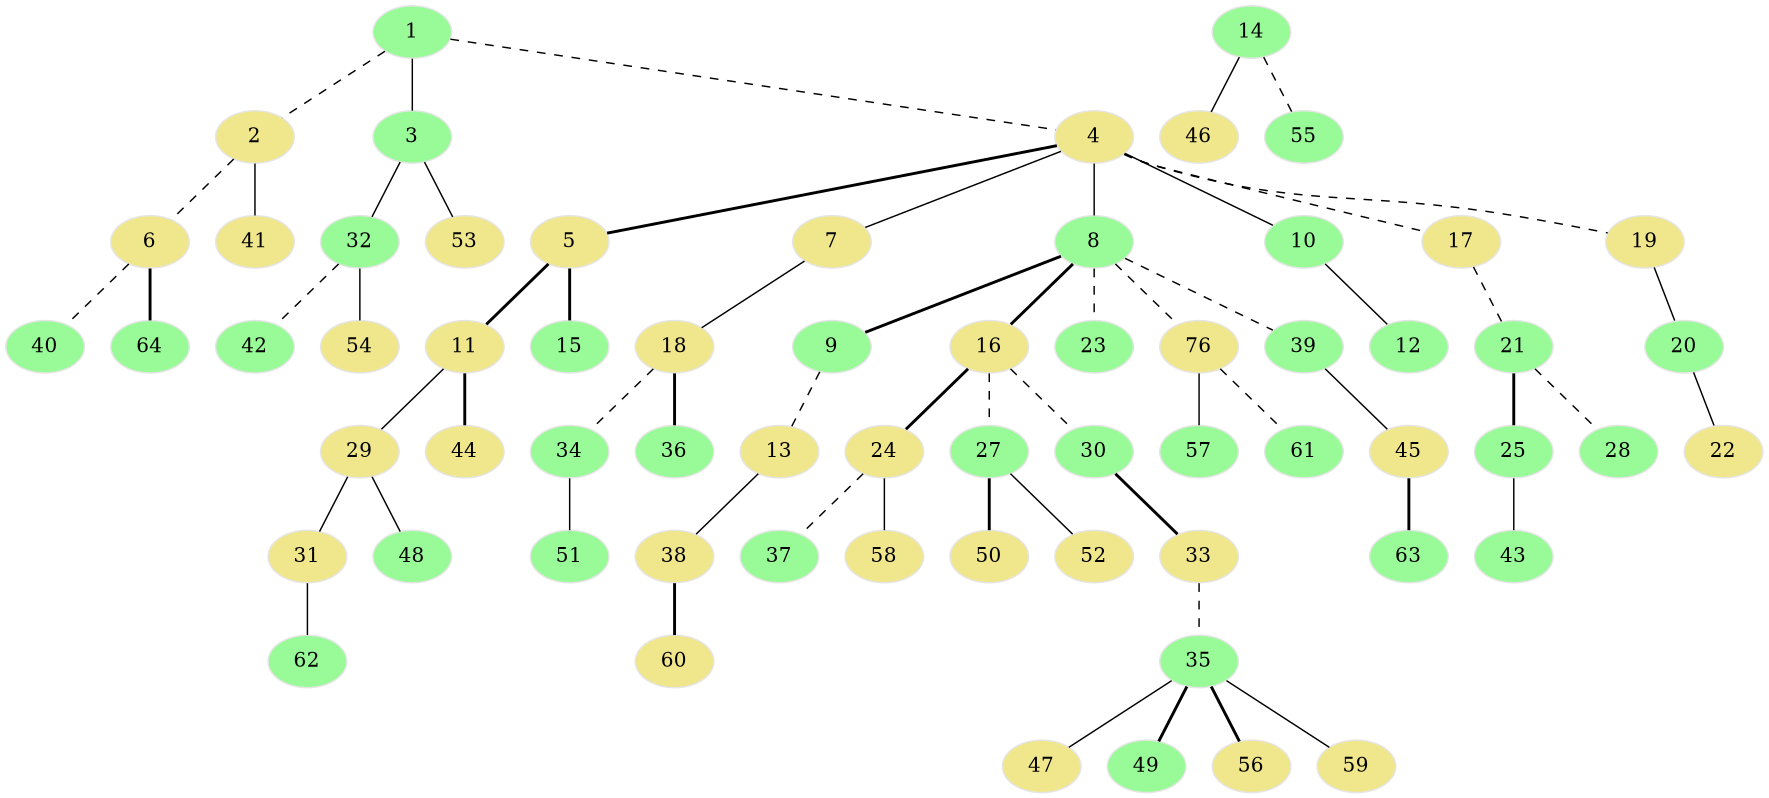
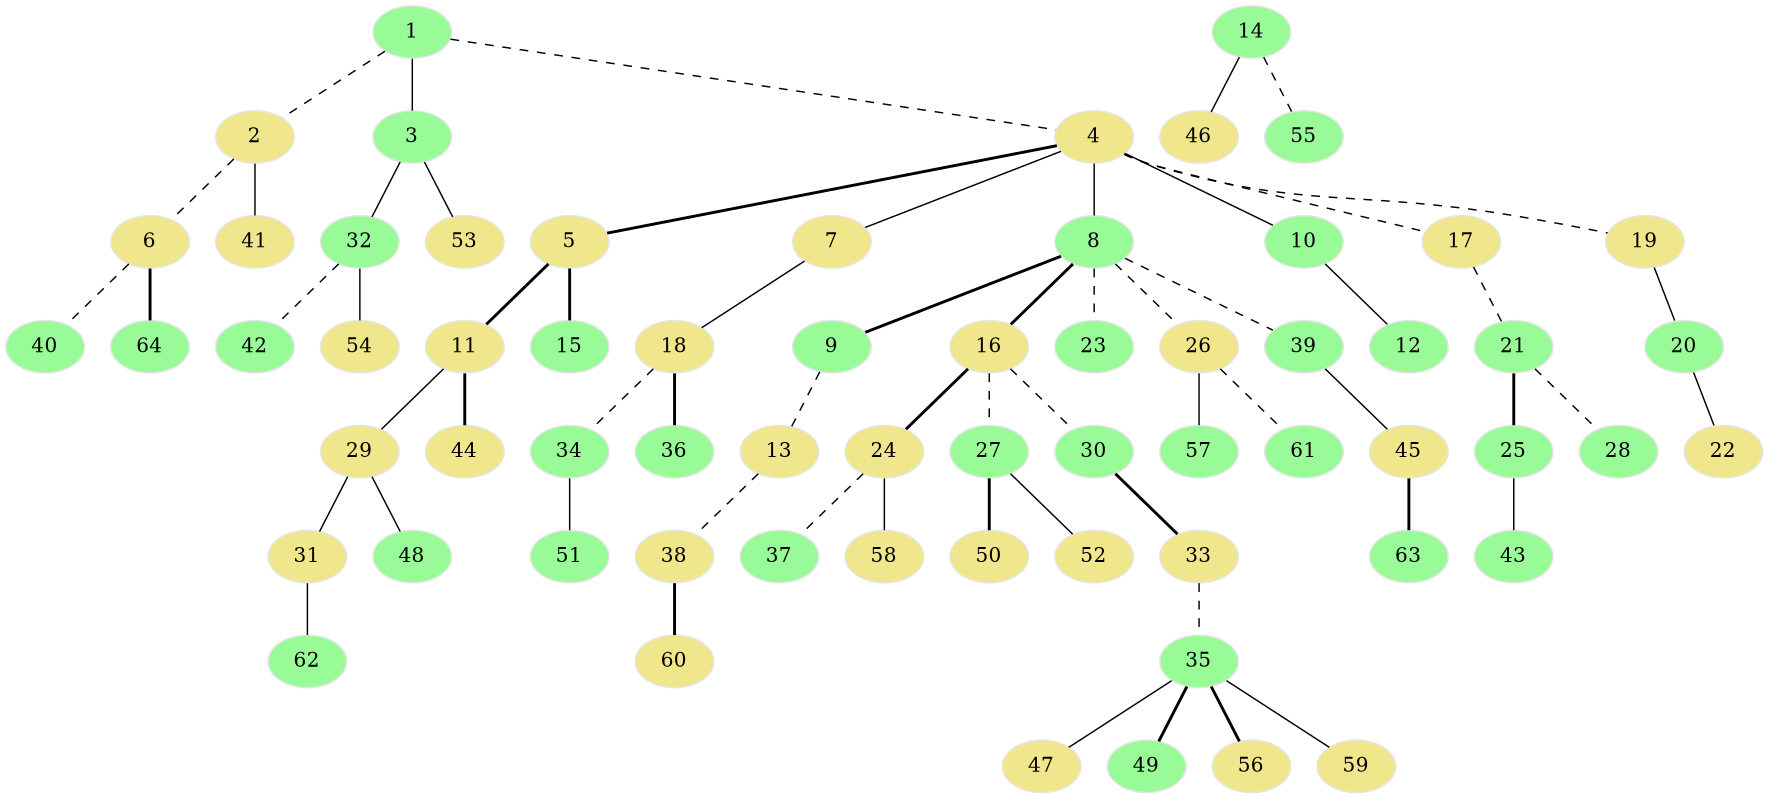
(1199, 347) -> (1199, 347)
(727, 504) -> (727, 504)
